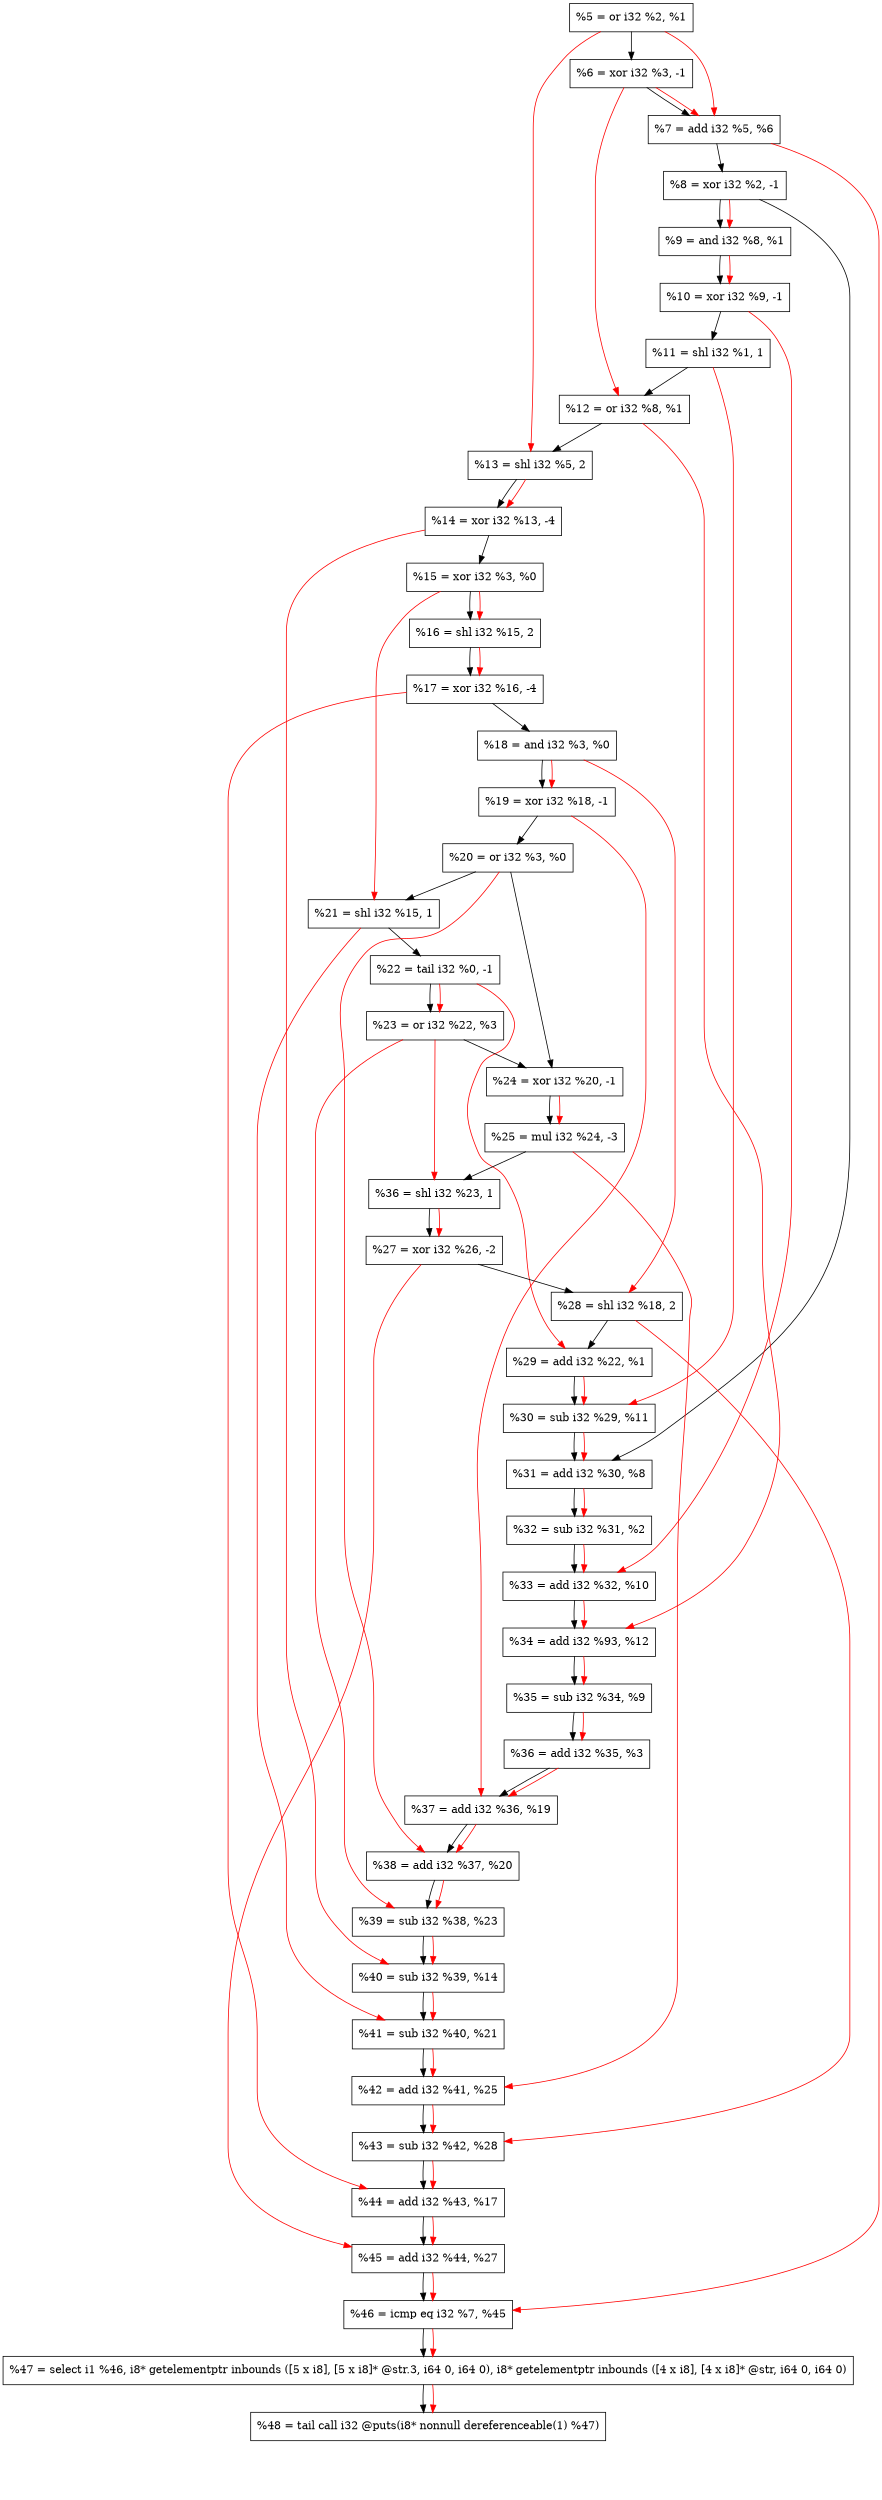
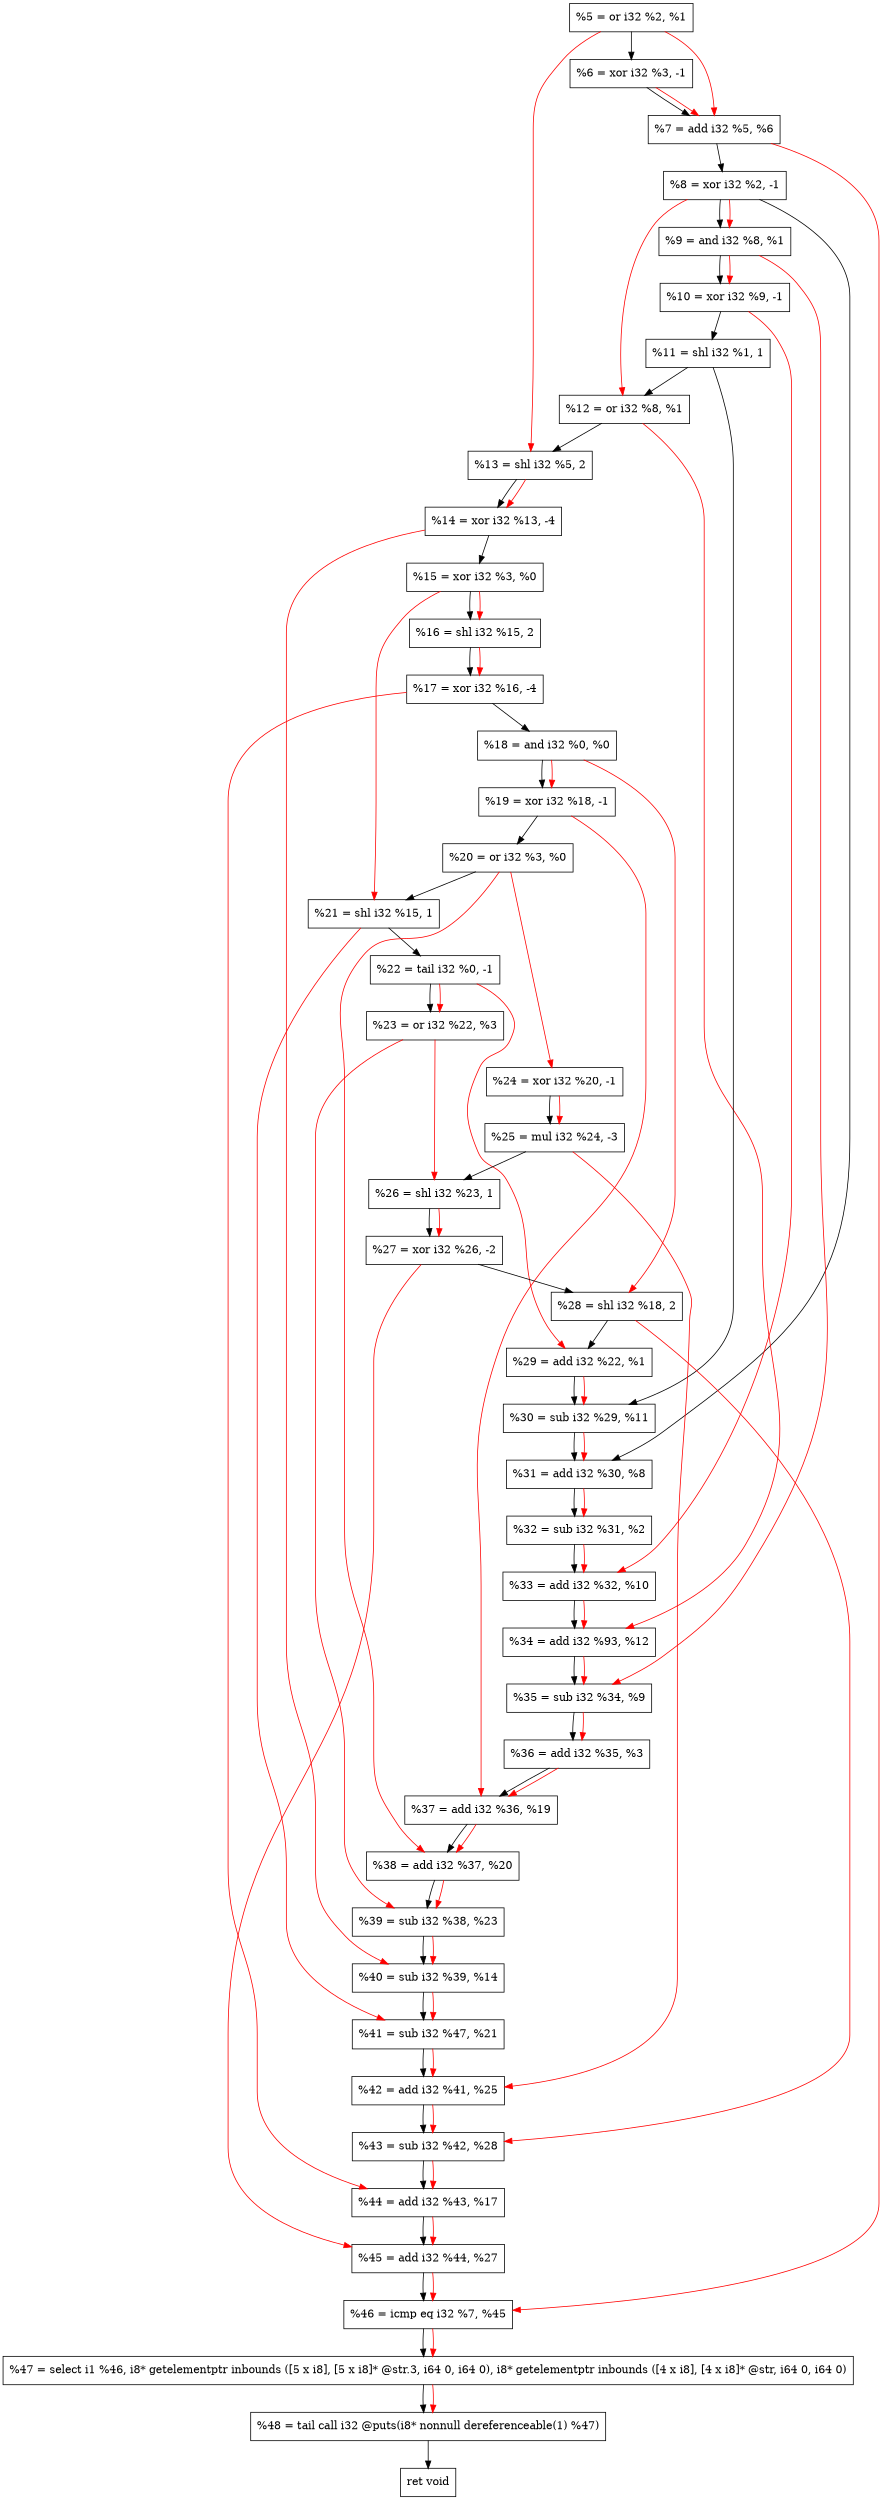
(595, 237) -> (629, 283)
(547, 746) -> (547, 746)
(733, 908) -> (733, 908)
(531, 966) -> (531, 966)
none -> (821, 994)
(489, 1051) -> none
(434, 1194) -> (434, 1194)
(428, 2034) -> (428, 2034)
none -> (428, 2482)
